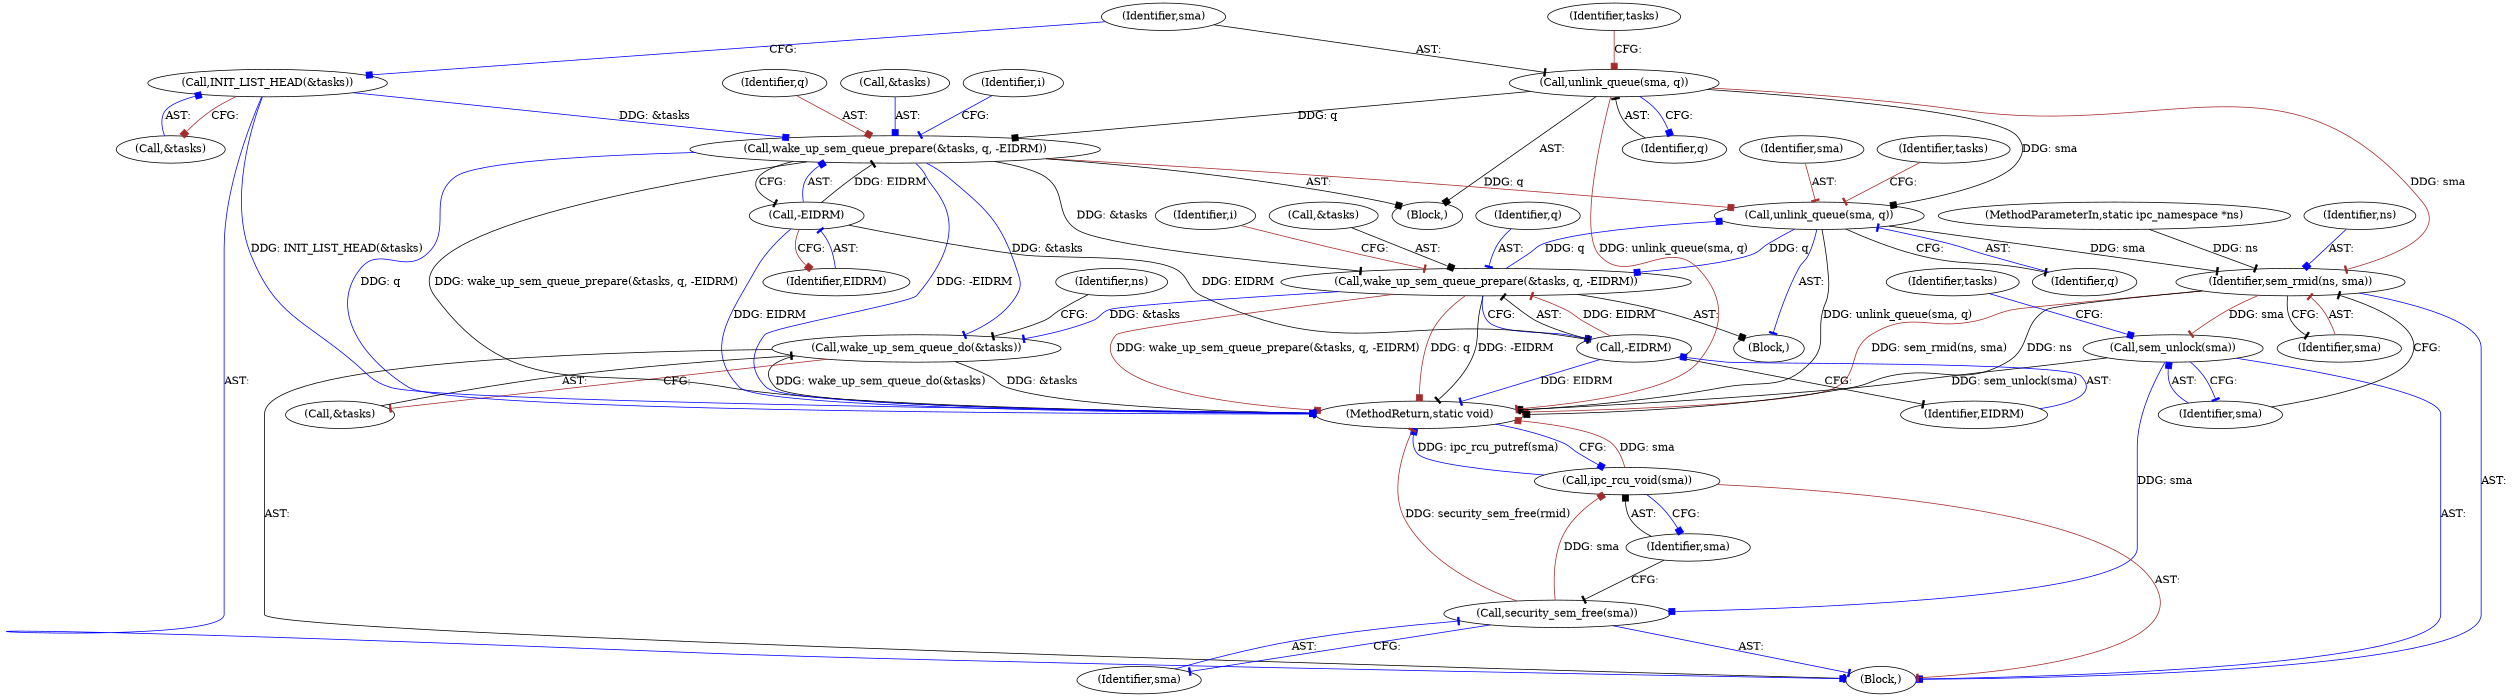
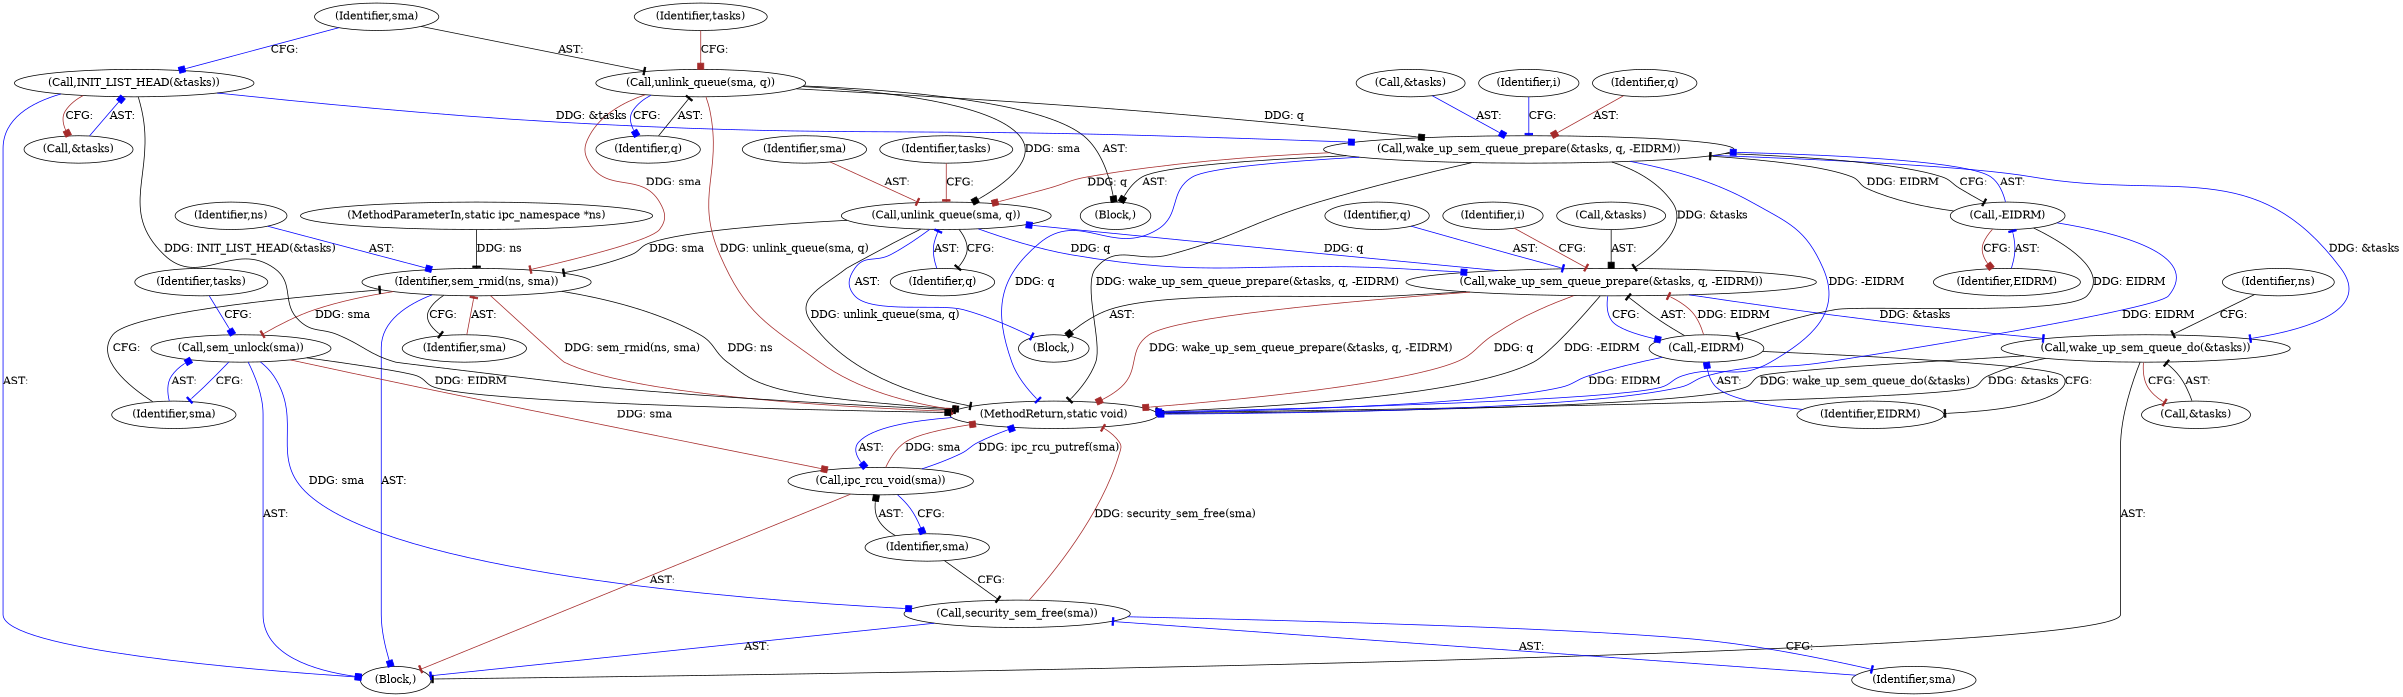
(2014, 382) -> (471, 382)
(672, 402) -> (451, 369)
(1595, 448) -> (873, 448)
(1488, 514) -> (1175, 514)
(1560, 542) -> (555, 415)
